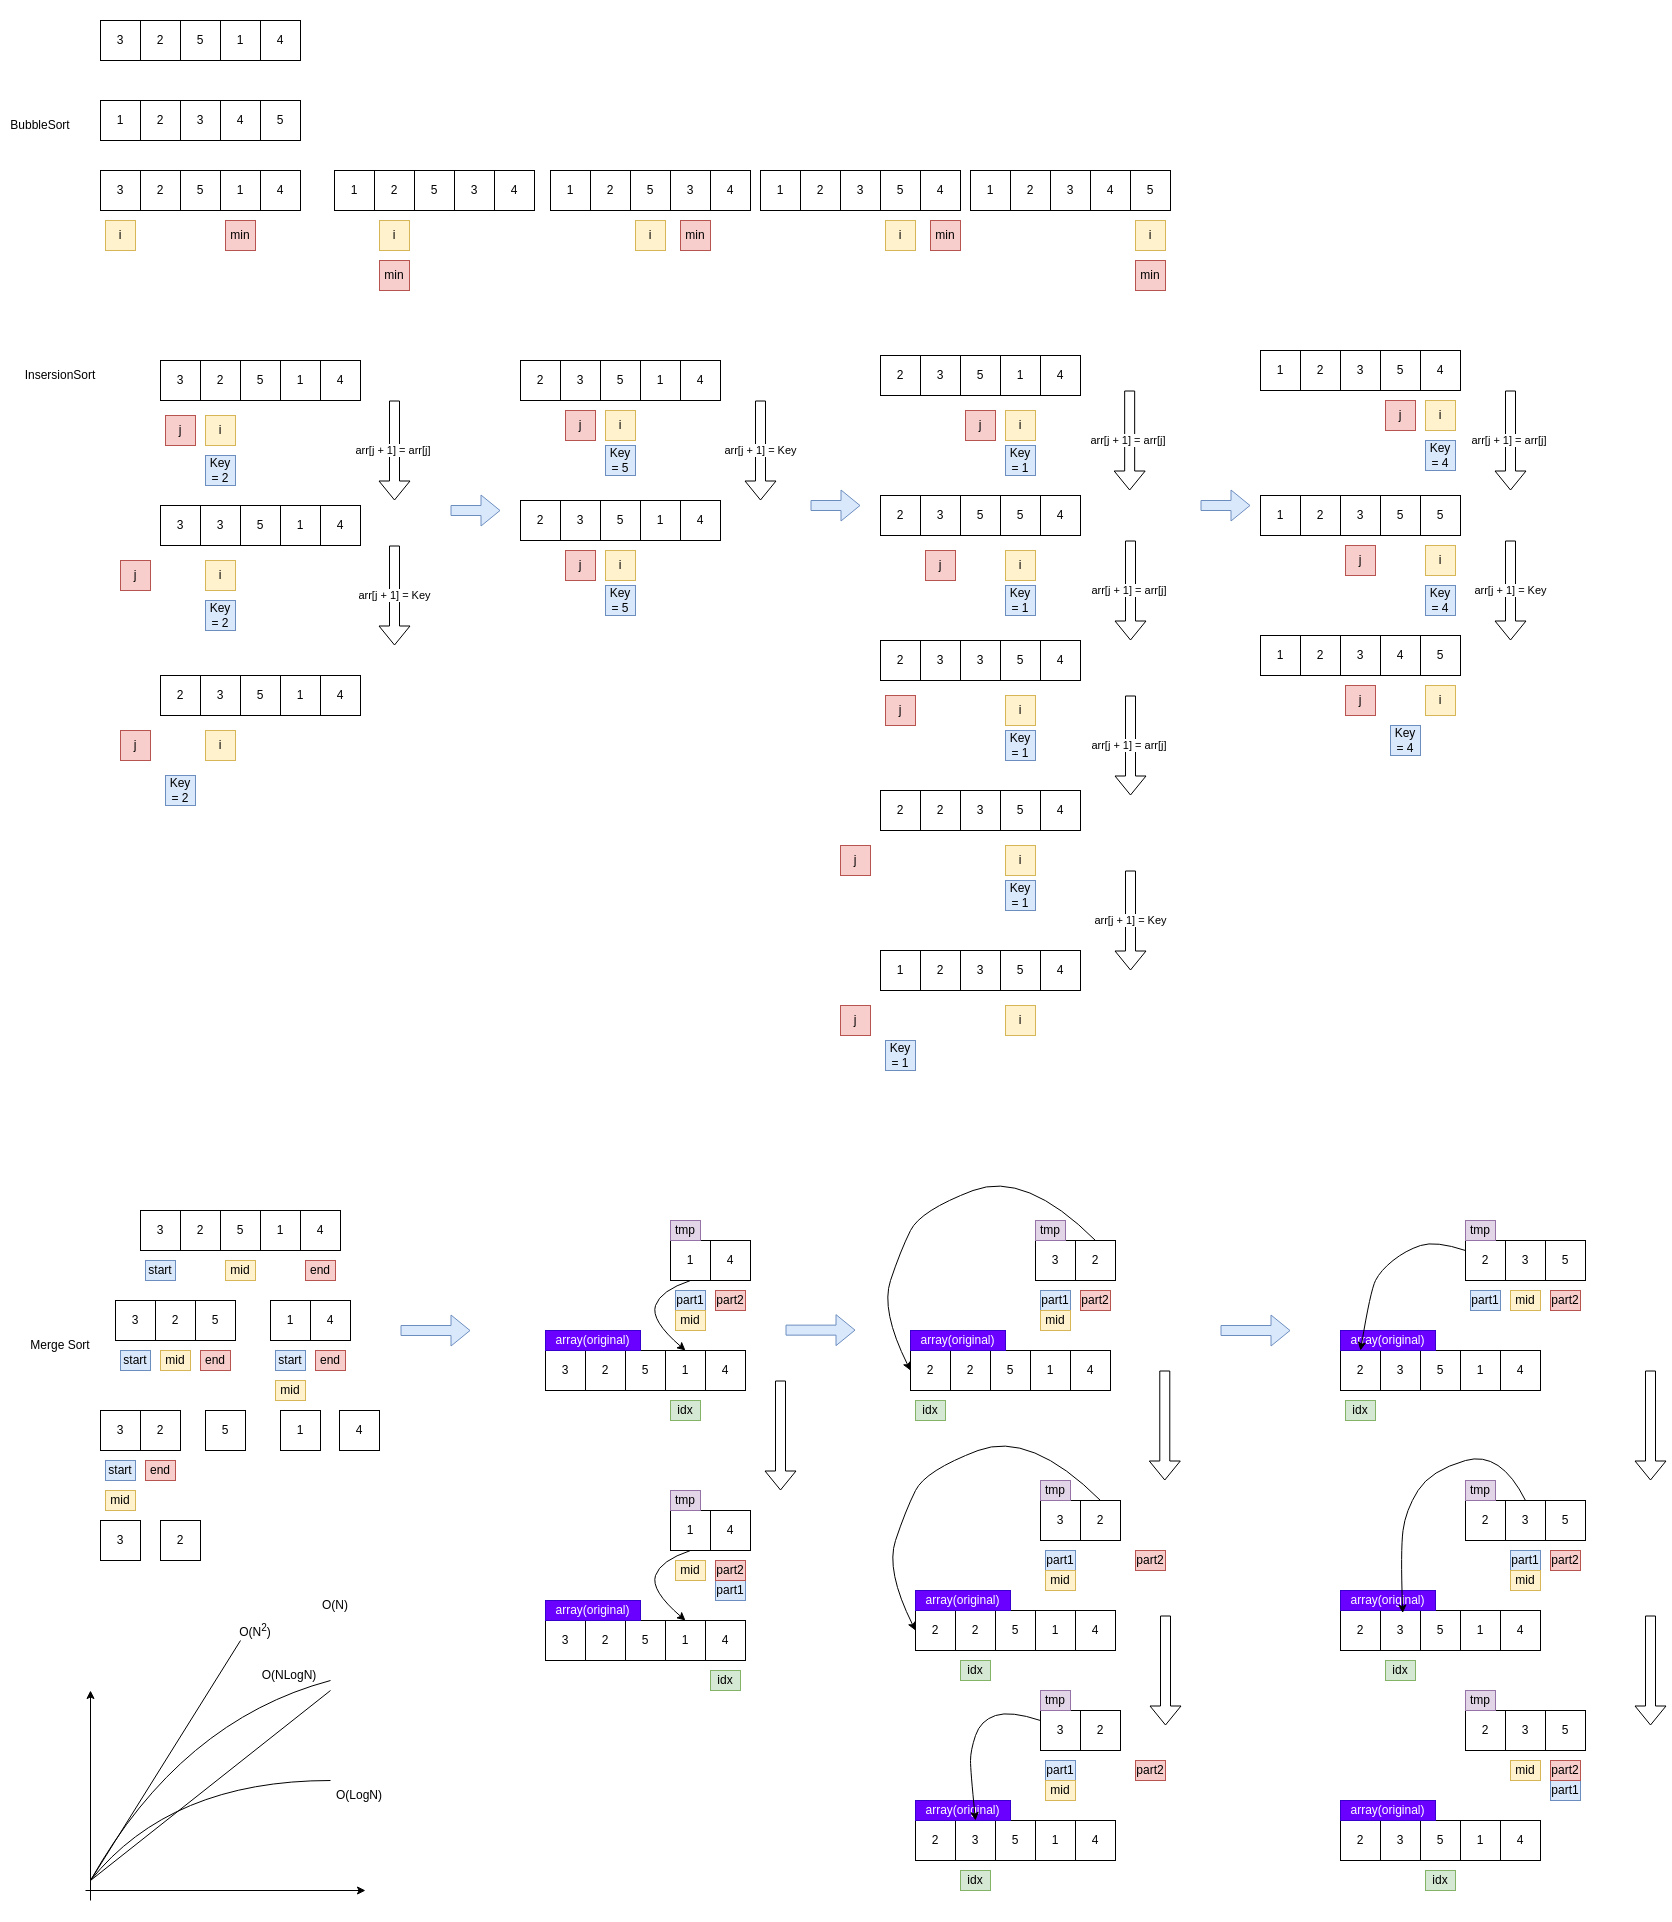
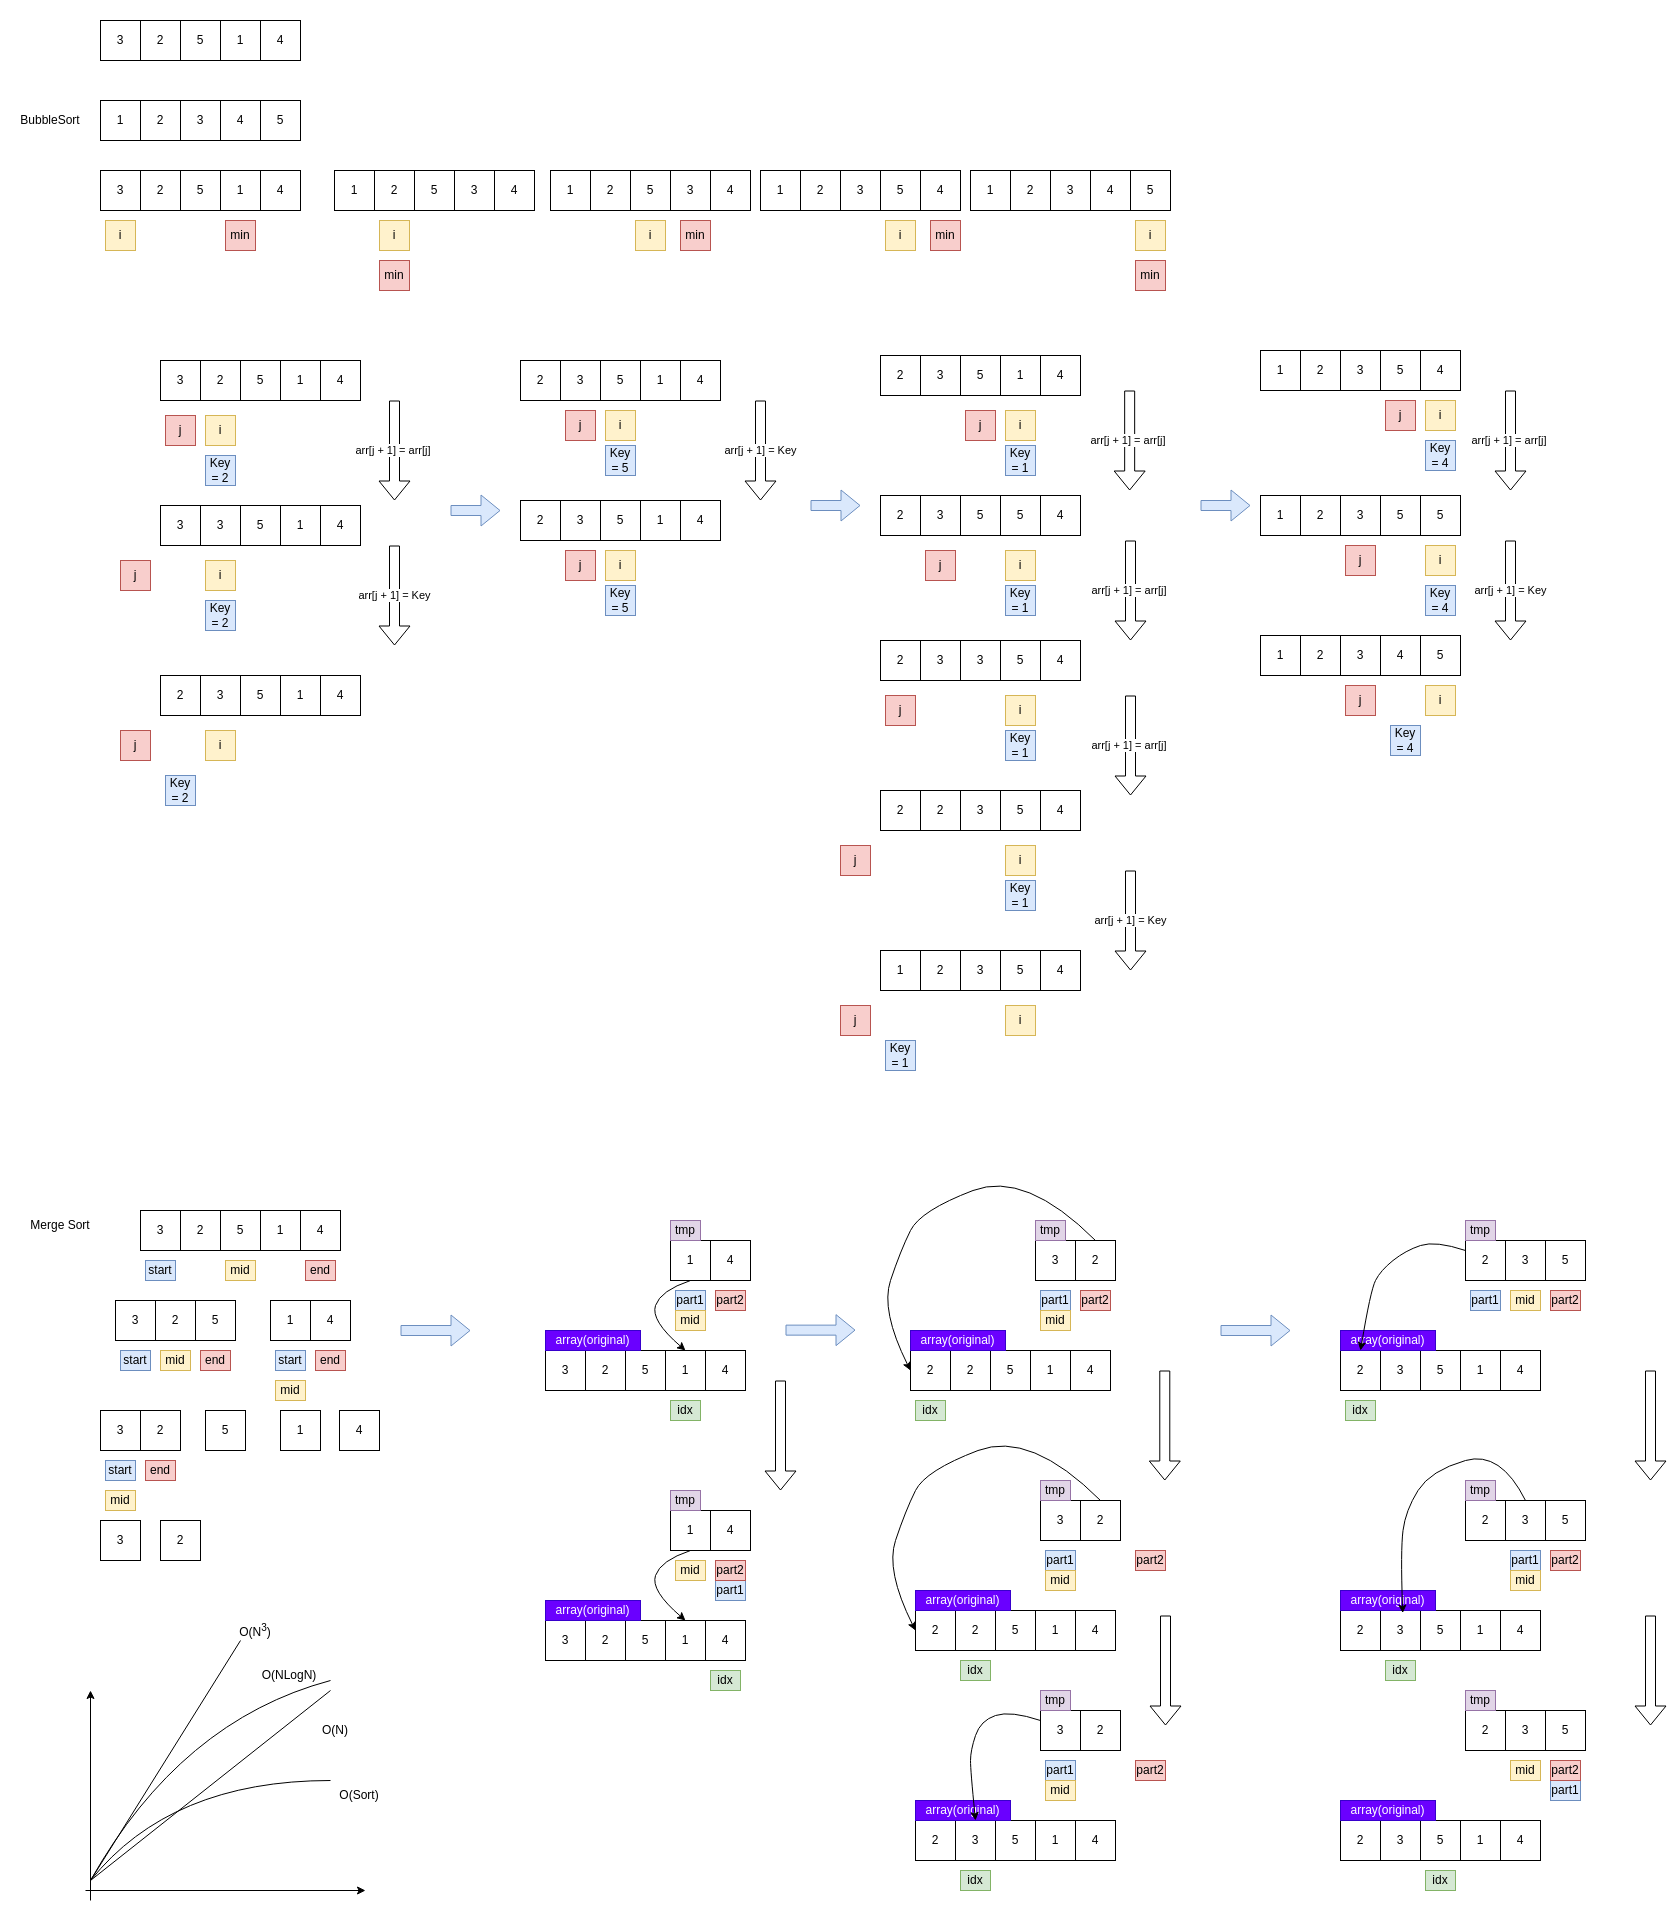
(41, 126) -> (51, 121)
(61, 376) -> none
(61, 1346) -> (61, 1226)
(336, 1606) -> (336, 1731)
(256, 1631) -> (256, 1631)
(360, 1796) -> (360, 1796)
